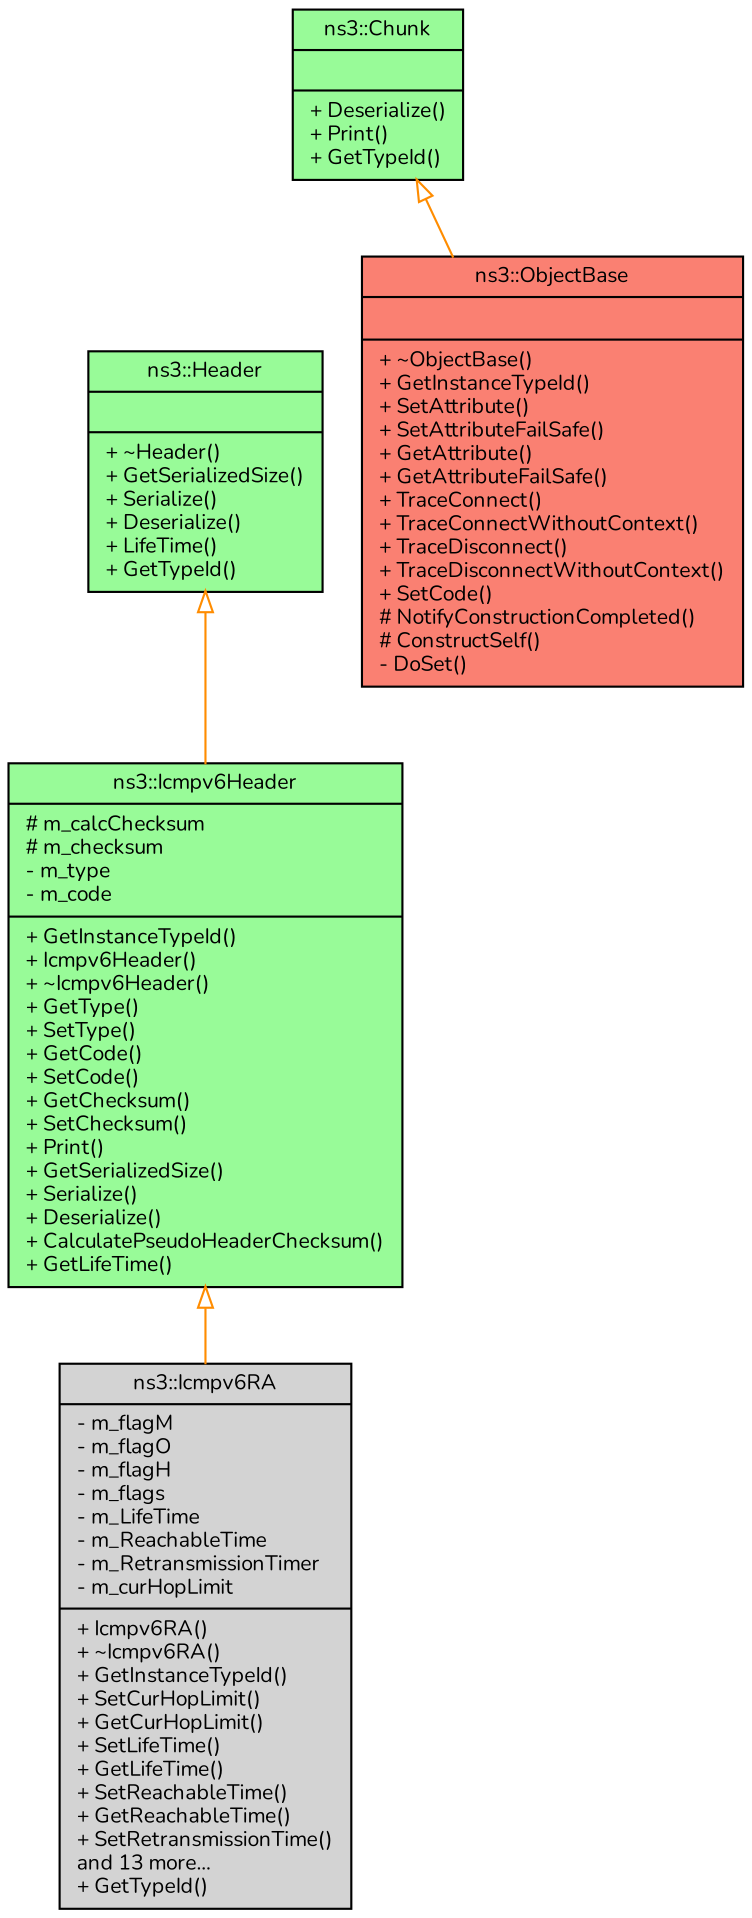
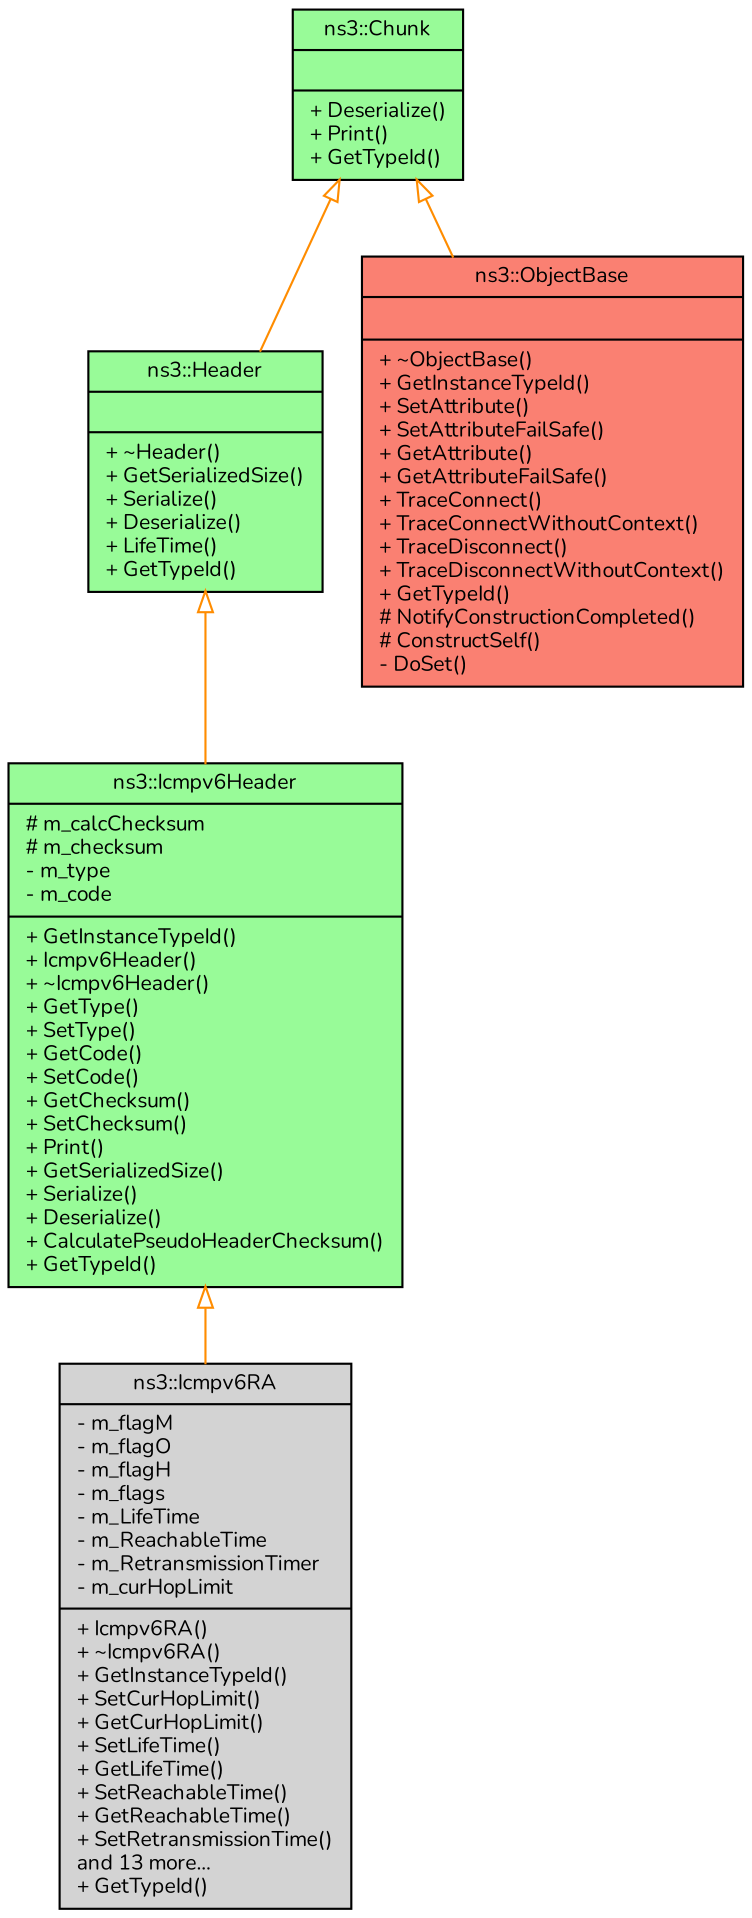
none -> (295, 275)
(436, 594) -> (445, 594)
(100, 1265) -> (92, 1265)
